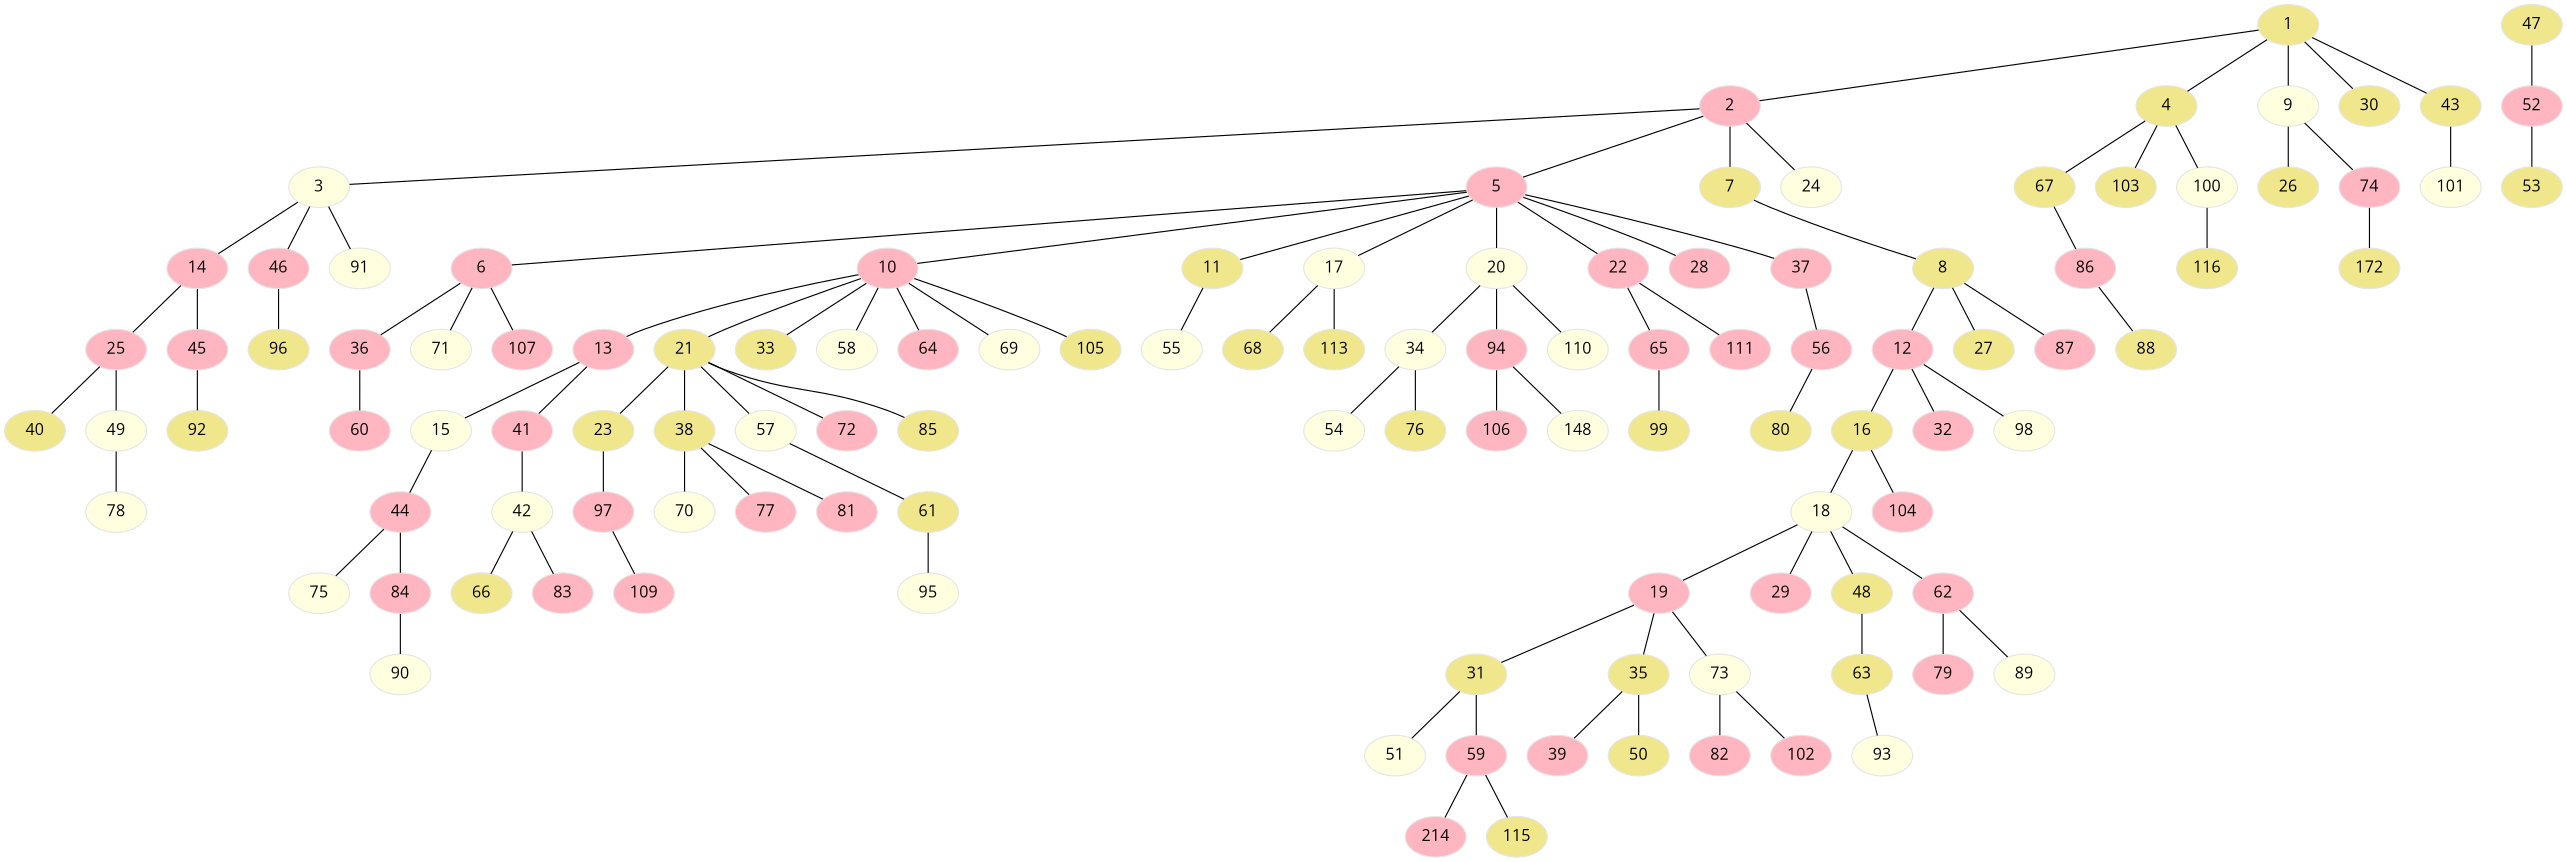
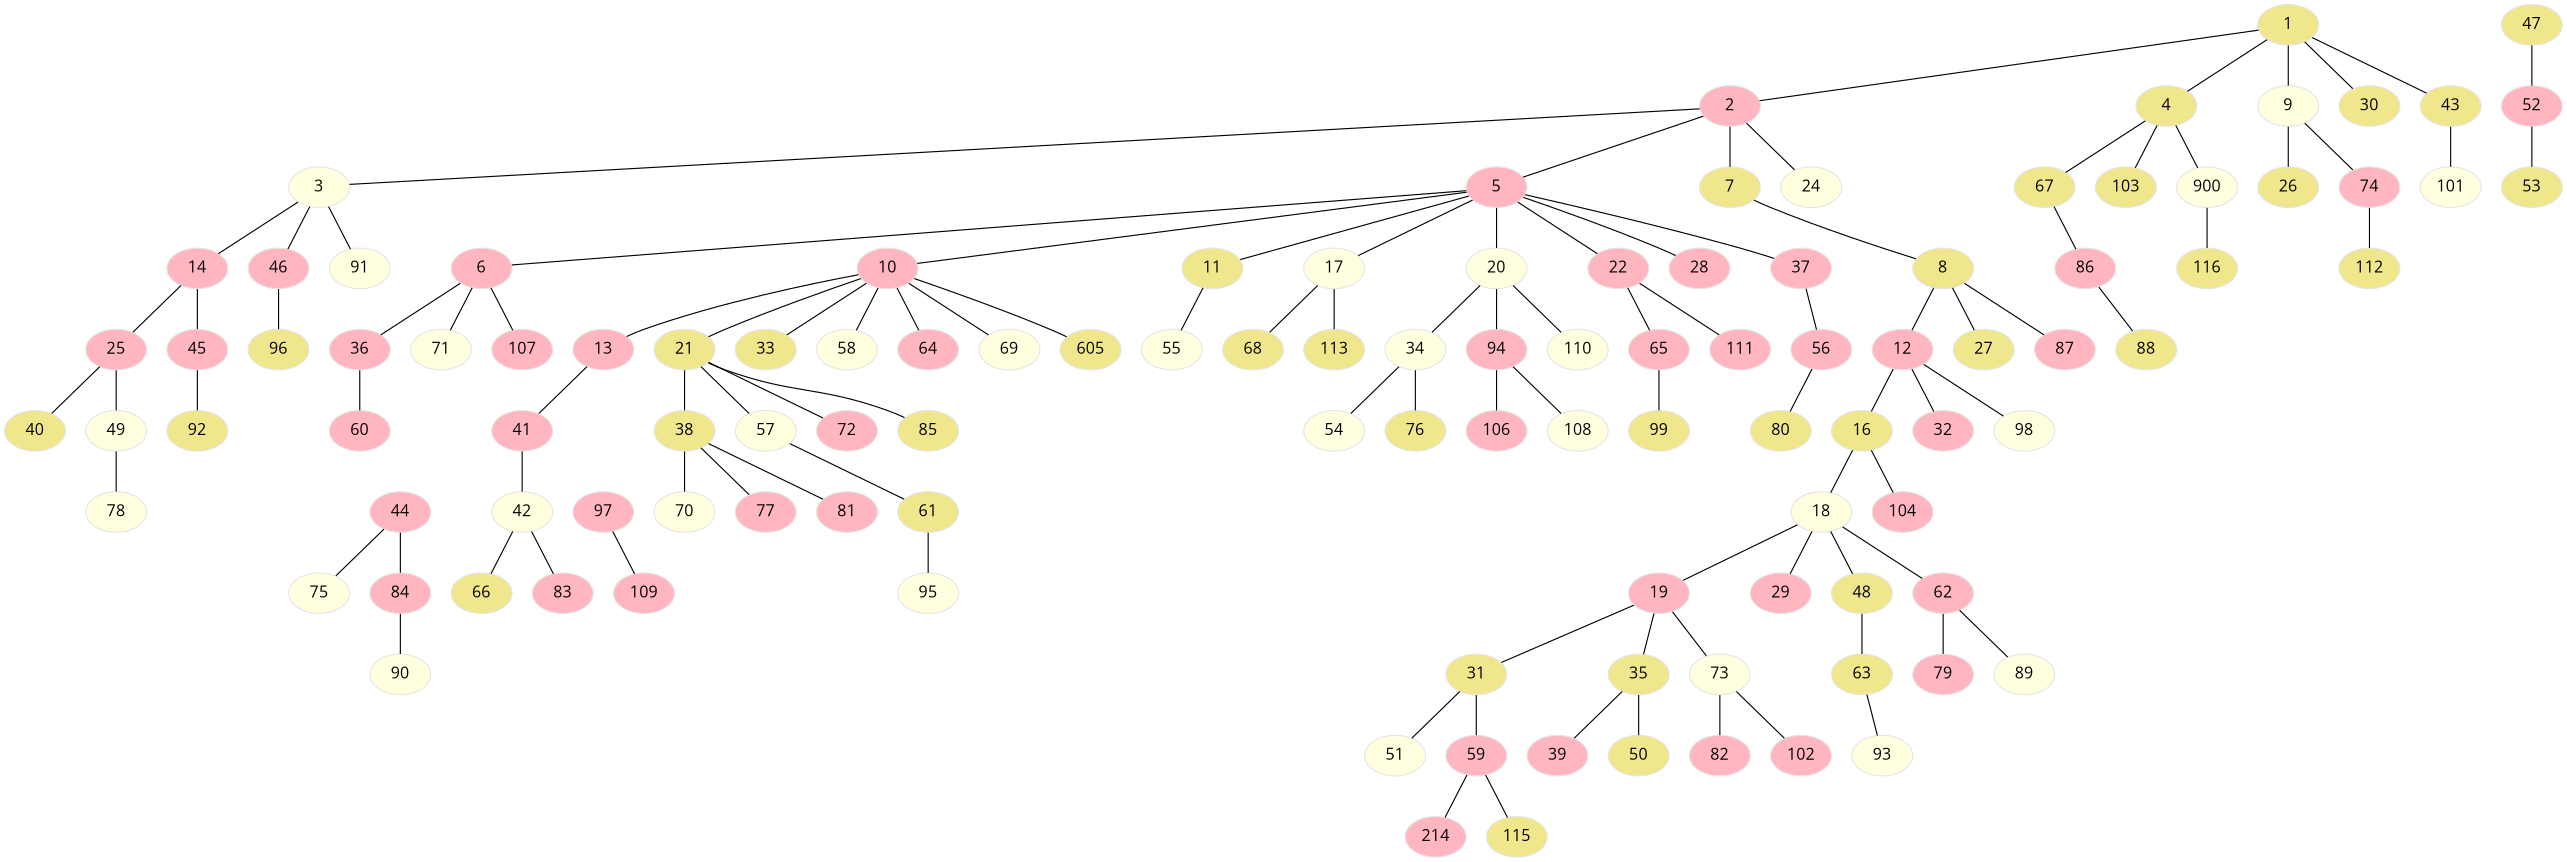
(2207, 187) -> (2207, 187)
(2369, 268) -> (2369, 268)
(1091, 350) -> (1091, 350)
(441, 431) -> none
(603, 431) -> none
(1578, 431) -> (1578, 431)
